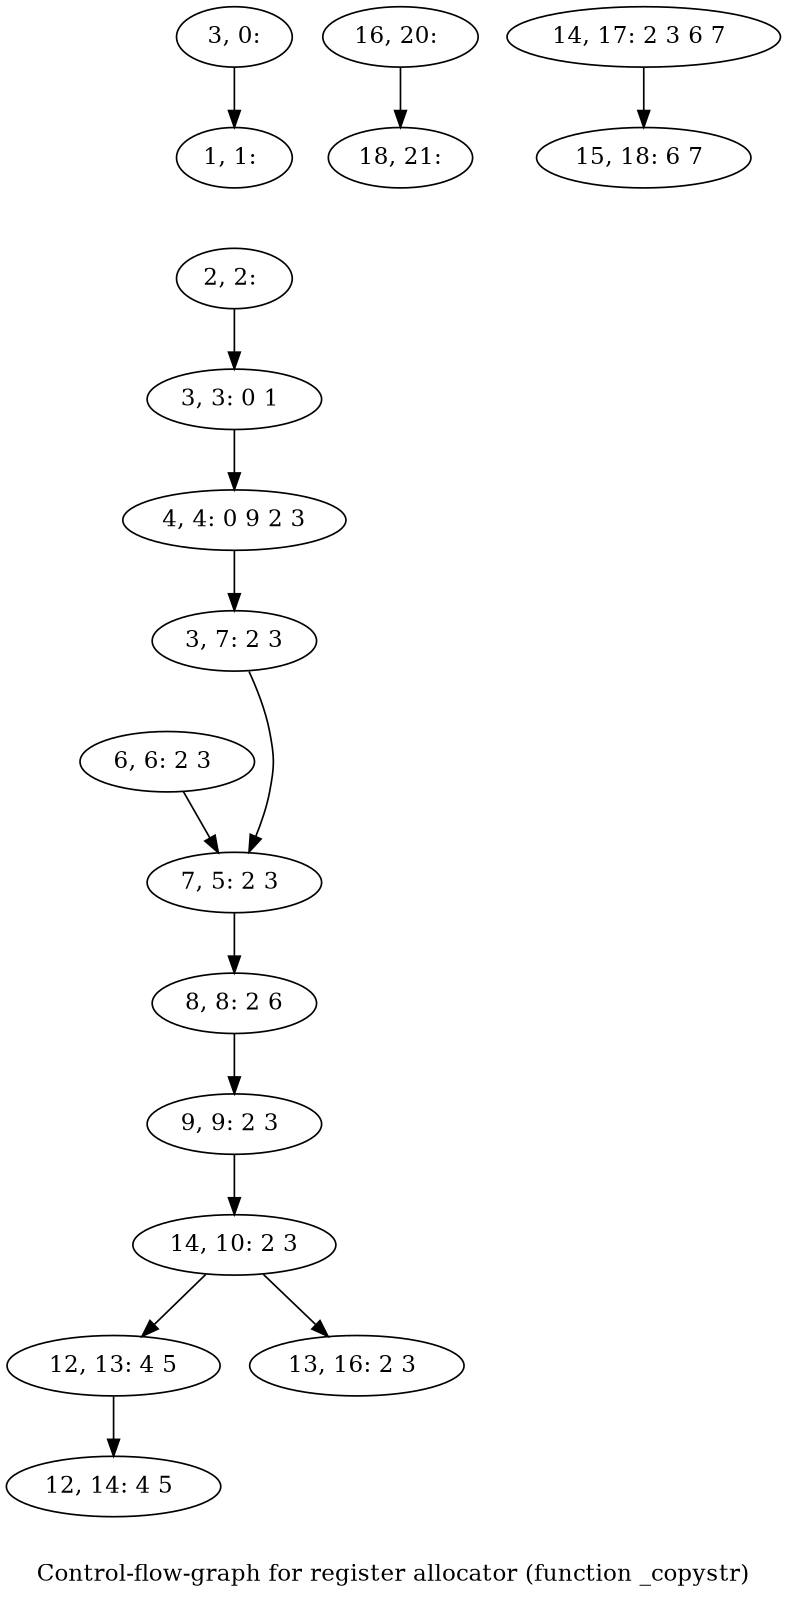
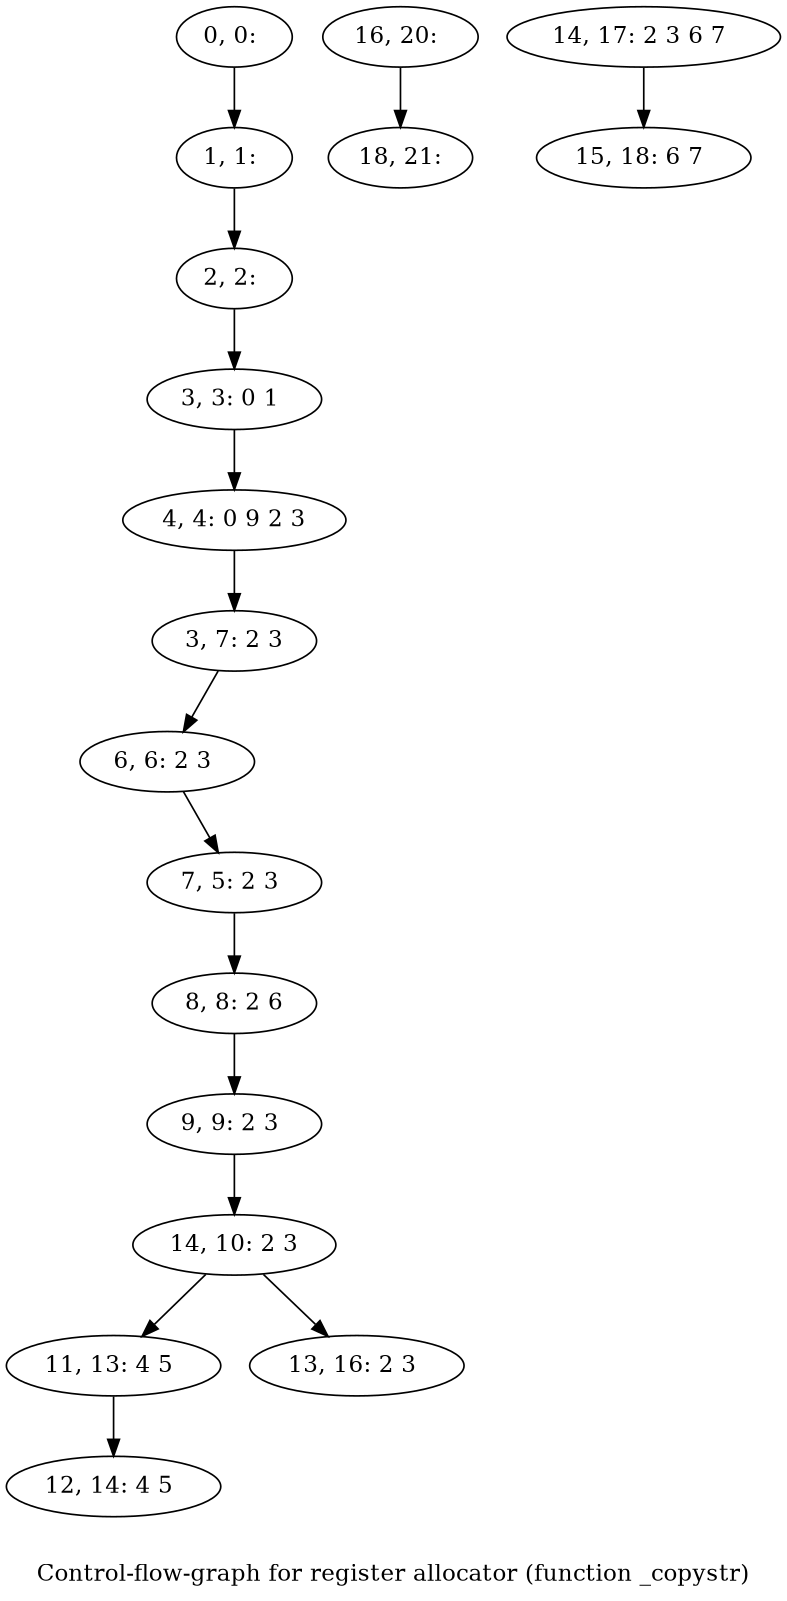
(234, 37) -> (234, 37)
none -> (234, 210)
(273, 753) -> (205, 694)
(114, 1366) -> (114, 1366)
